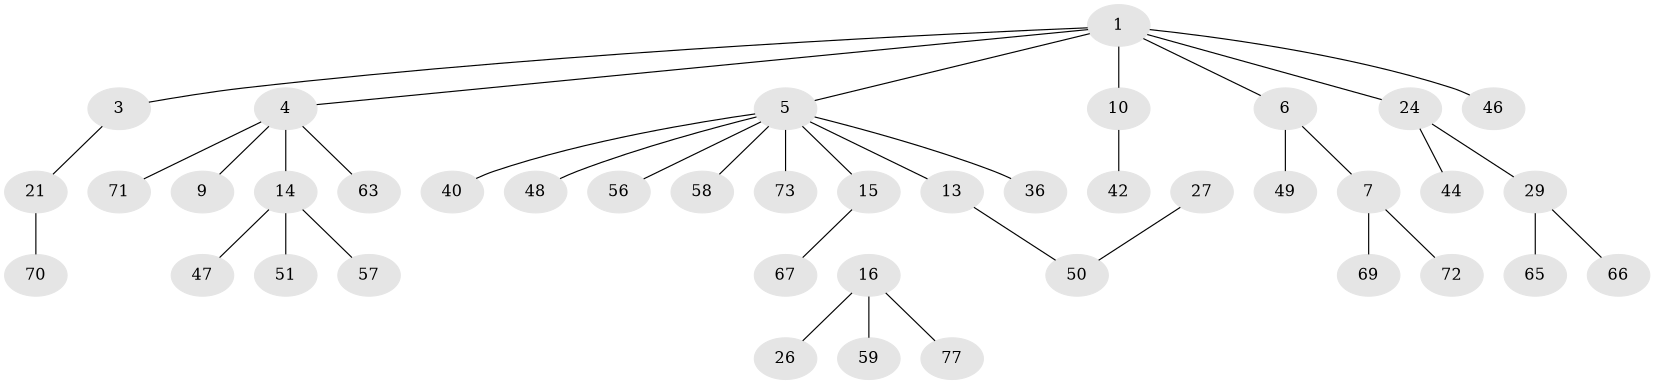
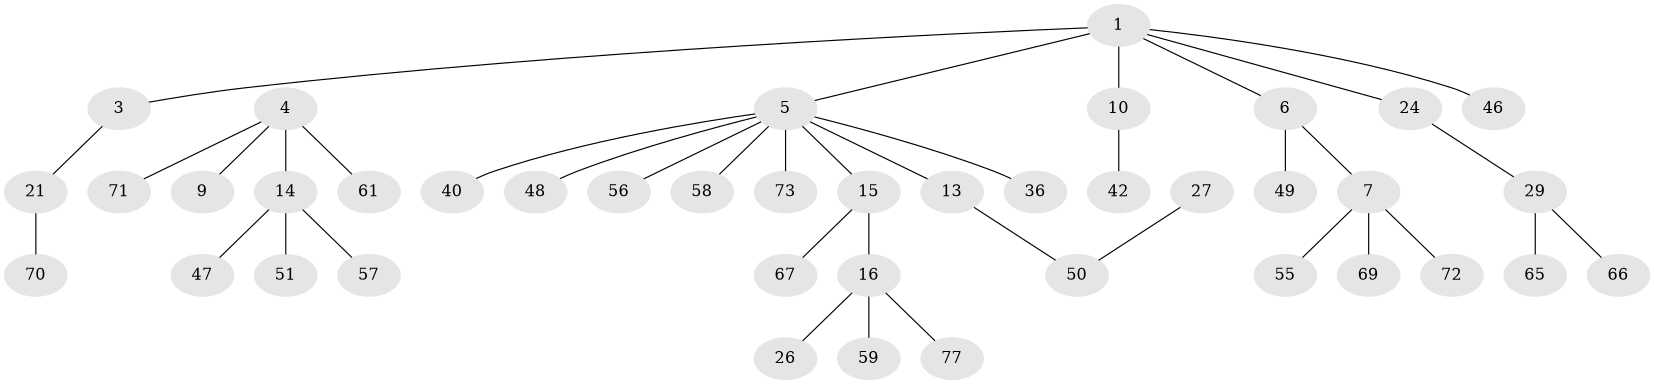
(702, 67) -> none
(369, 192) -> (369, 192)
(1452, 192) -> none
none -> (869, 234)
none -> (1285, 275)
